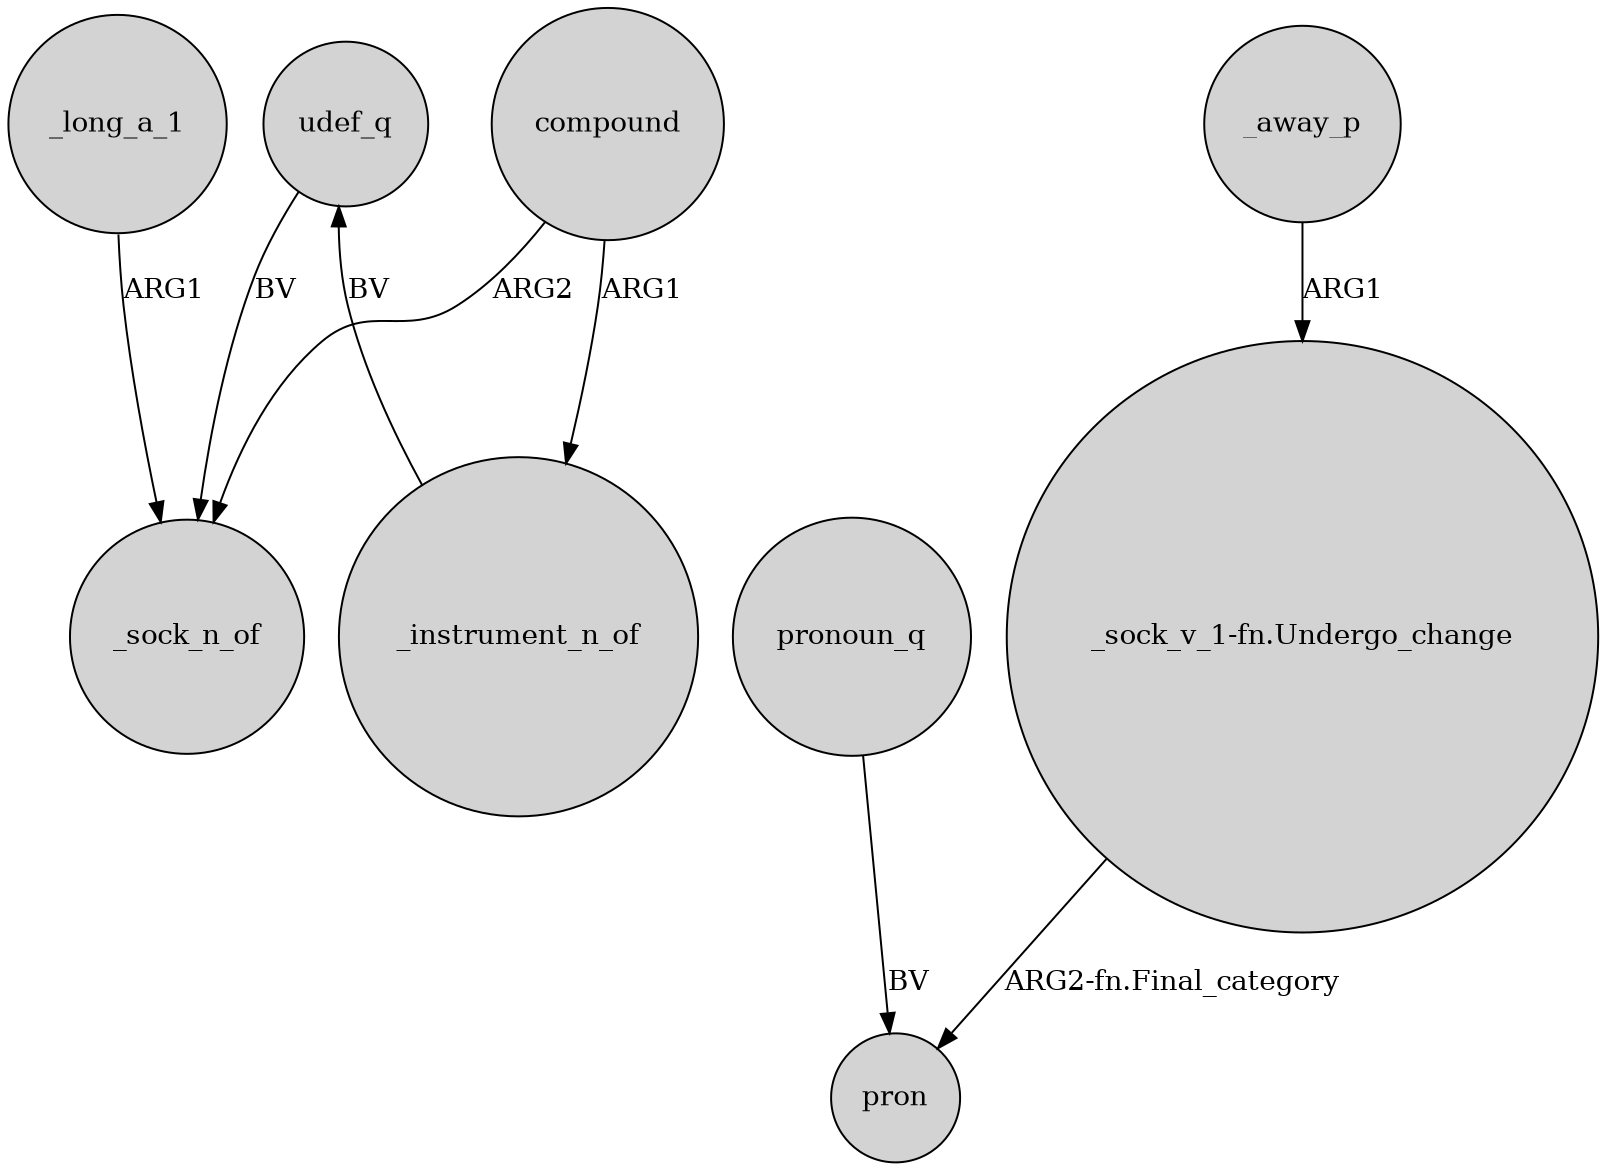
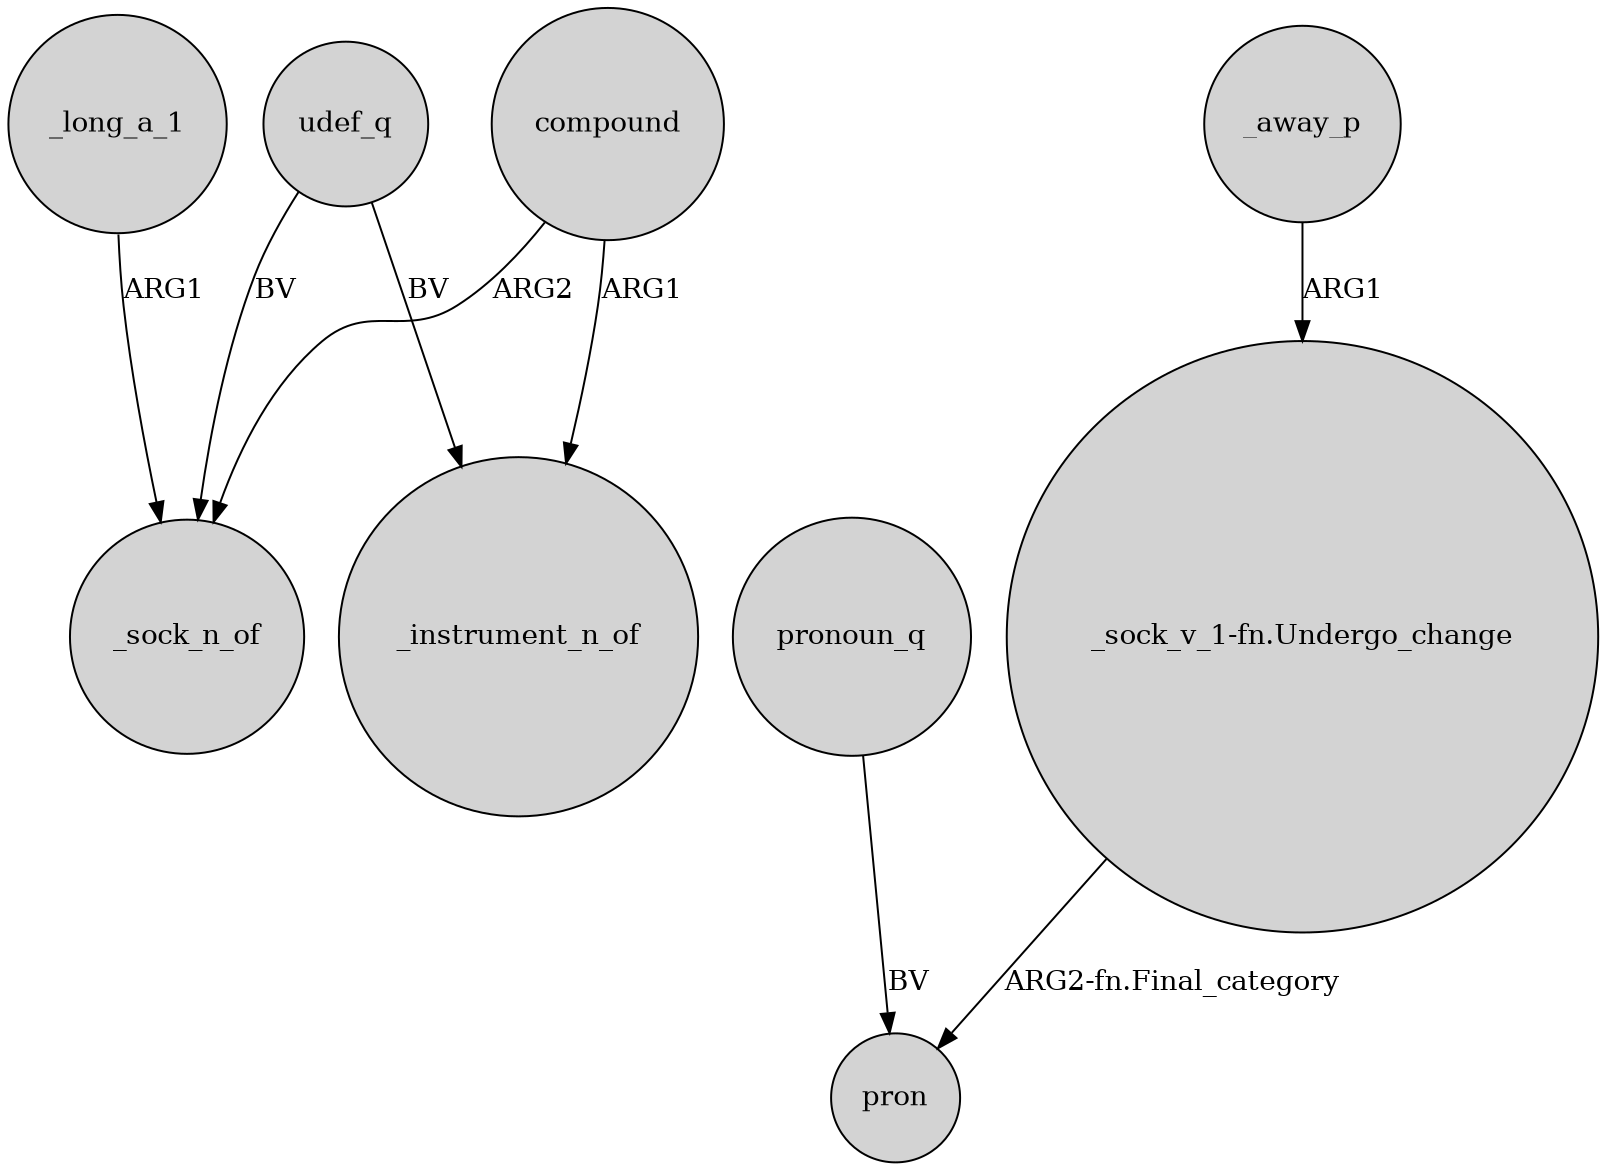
(365, 361) -> (418, 337)
